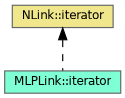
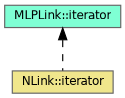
(63, 55) -> (63, 55)
